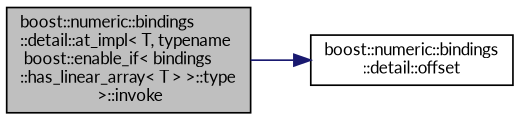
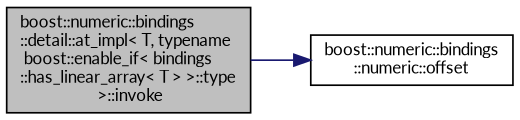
(412, 60) -> (412, 60)
